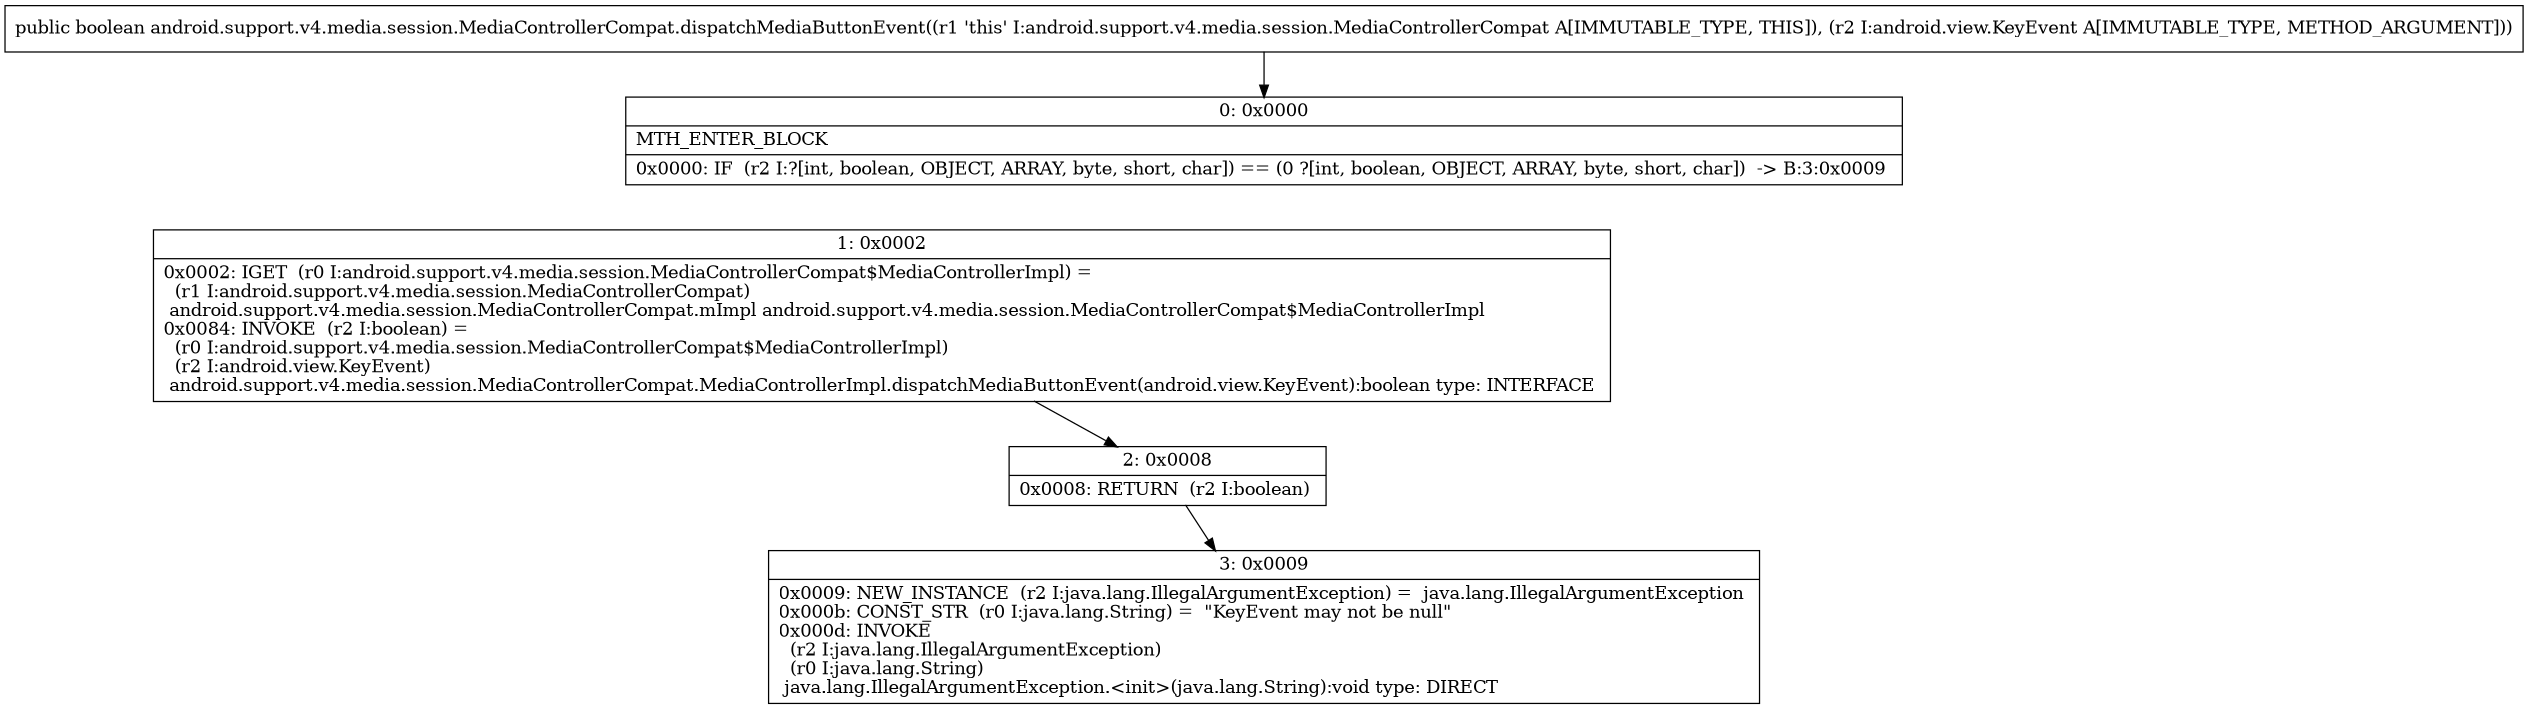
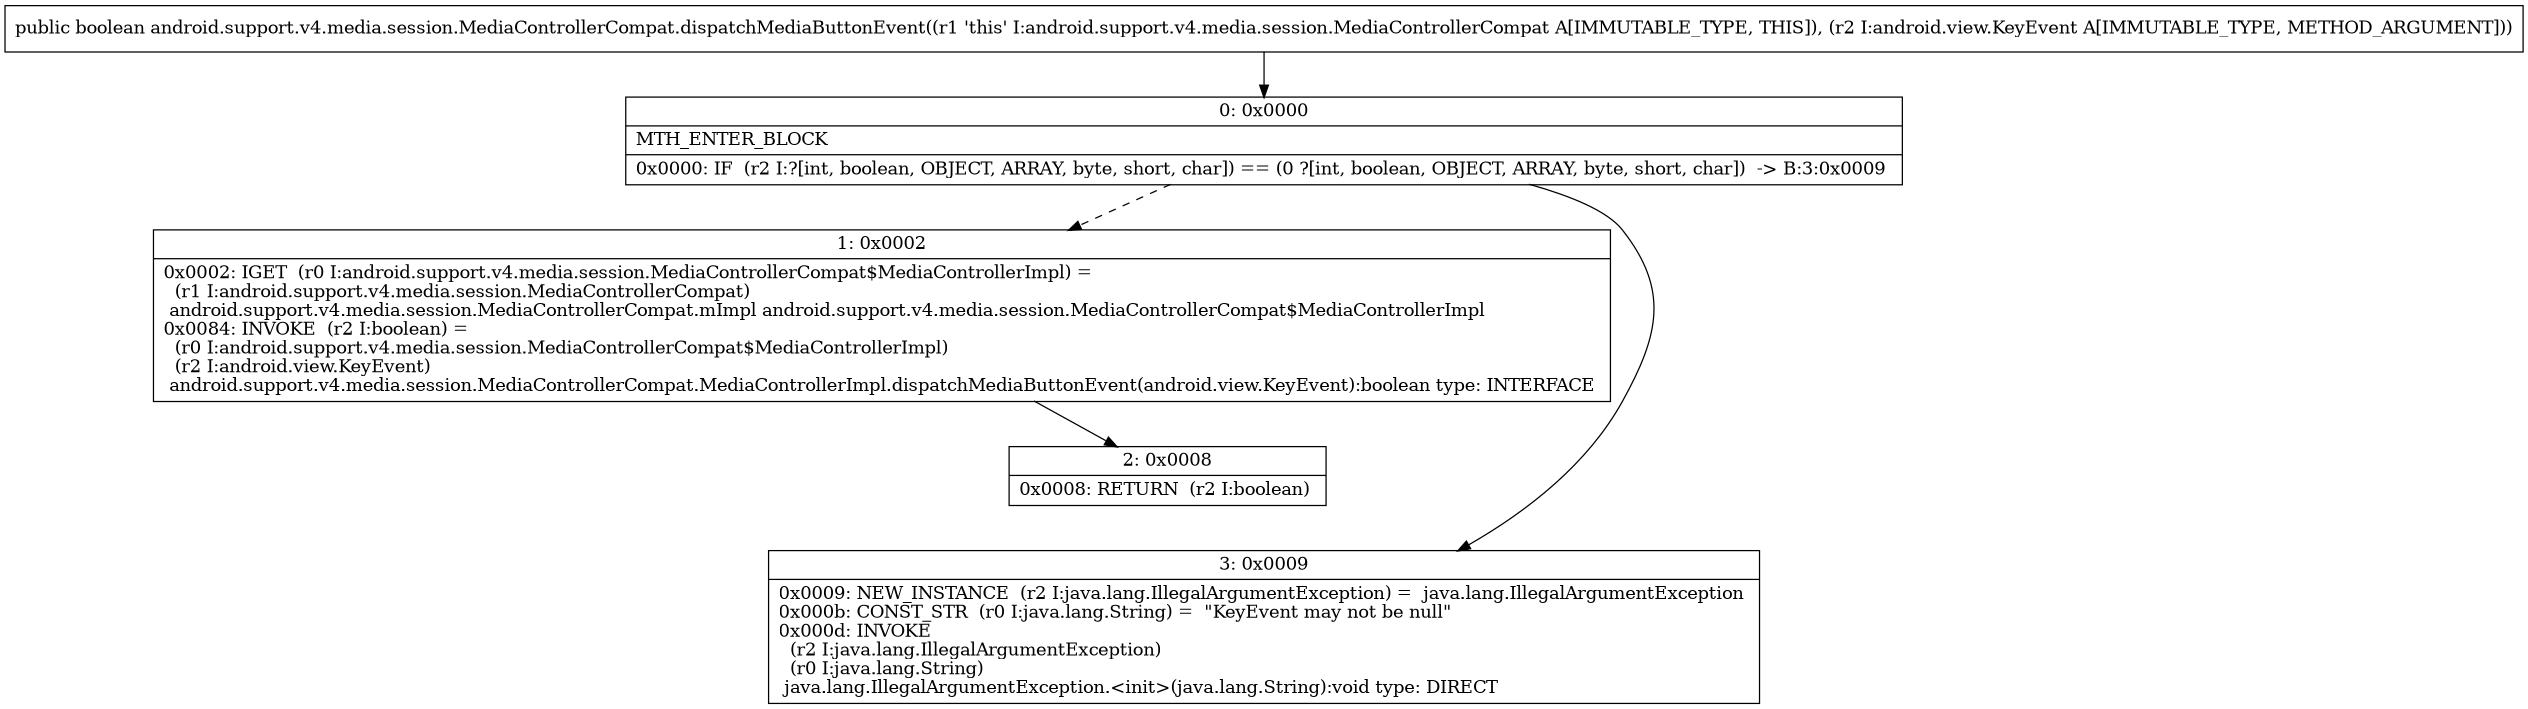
none -> (1125, 205)
(1197, 523) -> (1640, 366)
